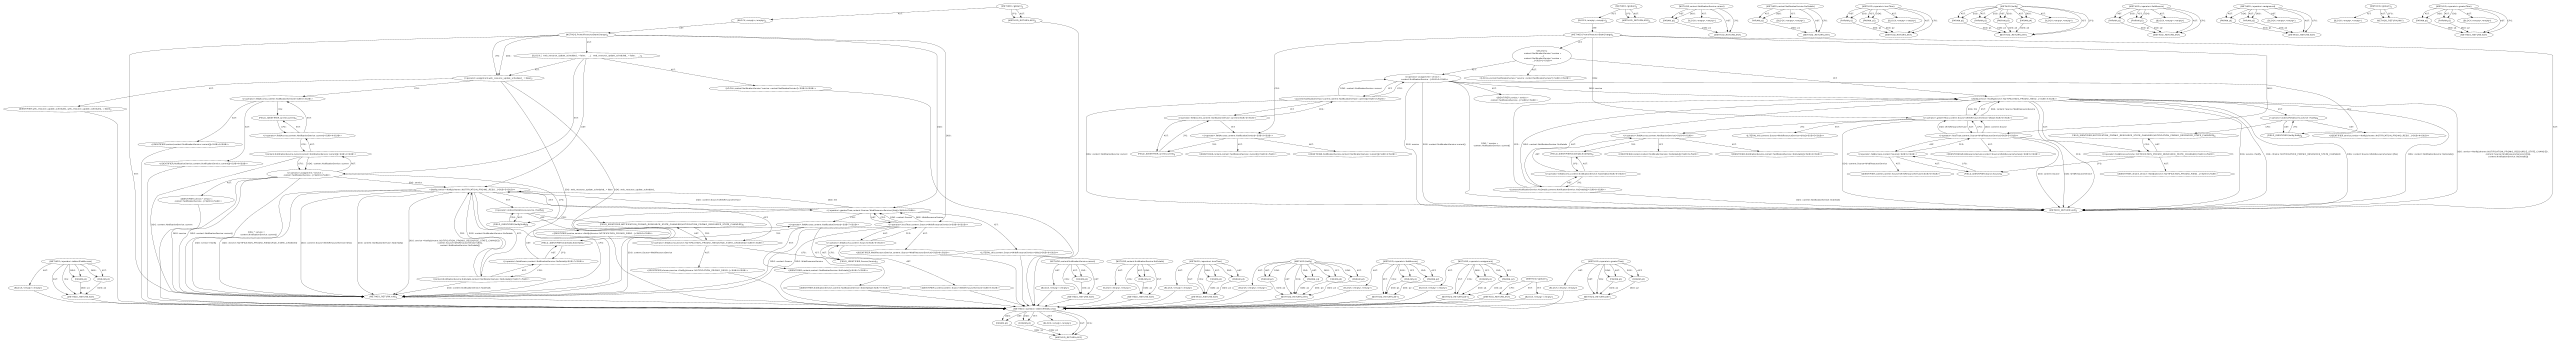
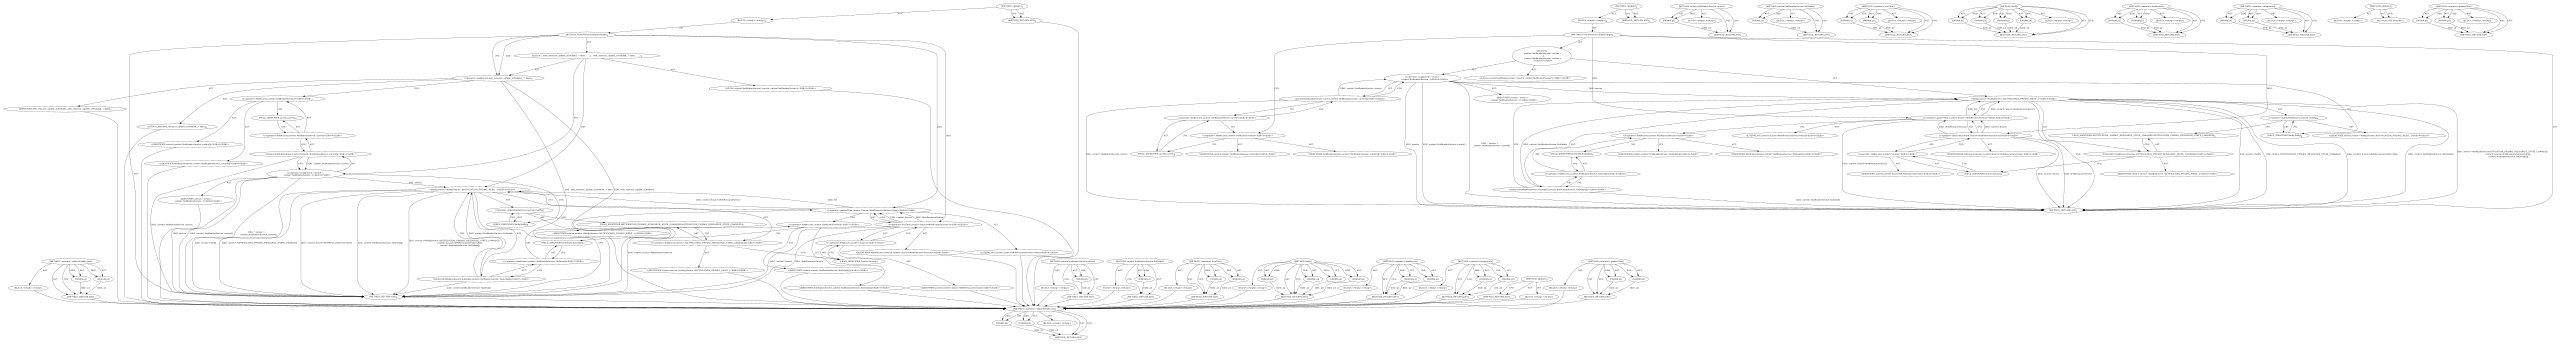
none -> (177, 127)
